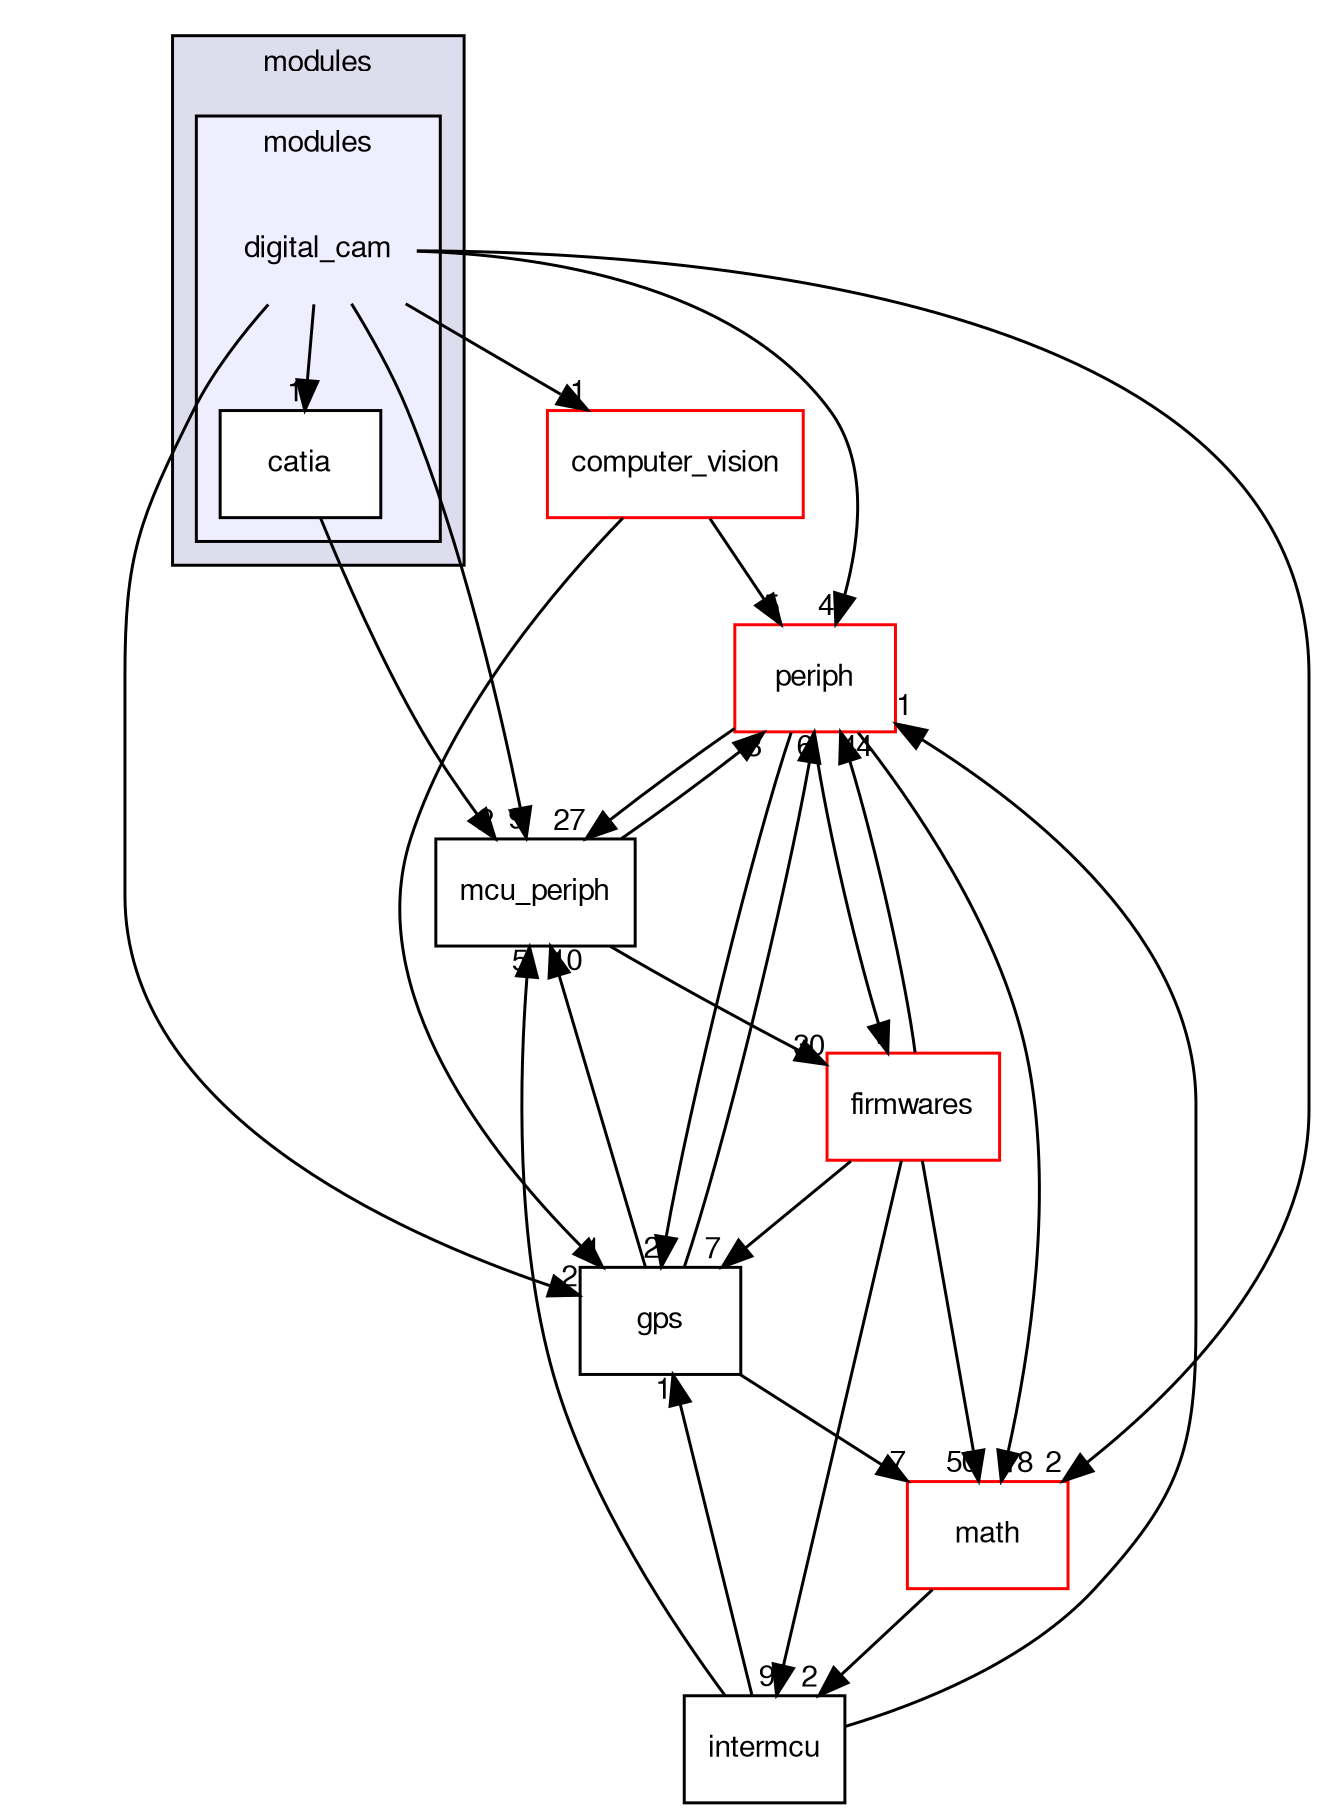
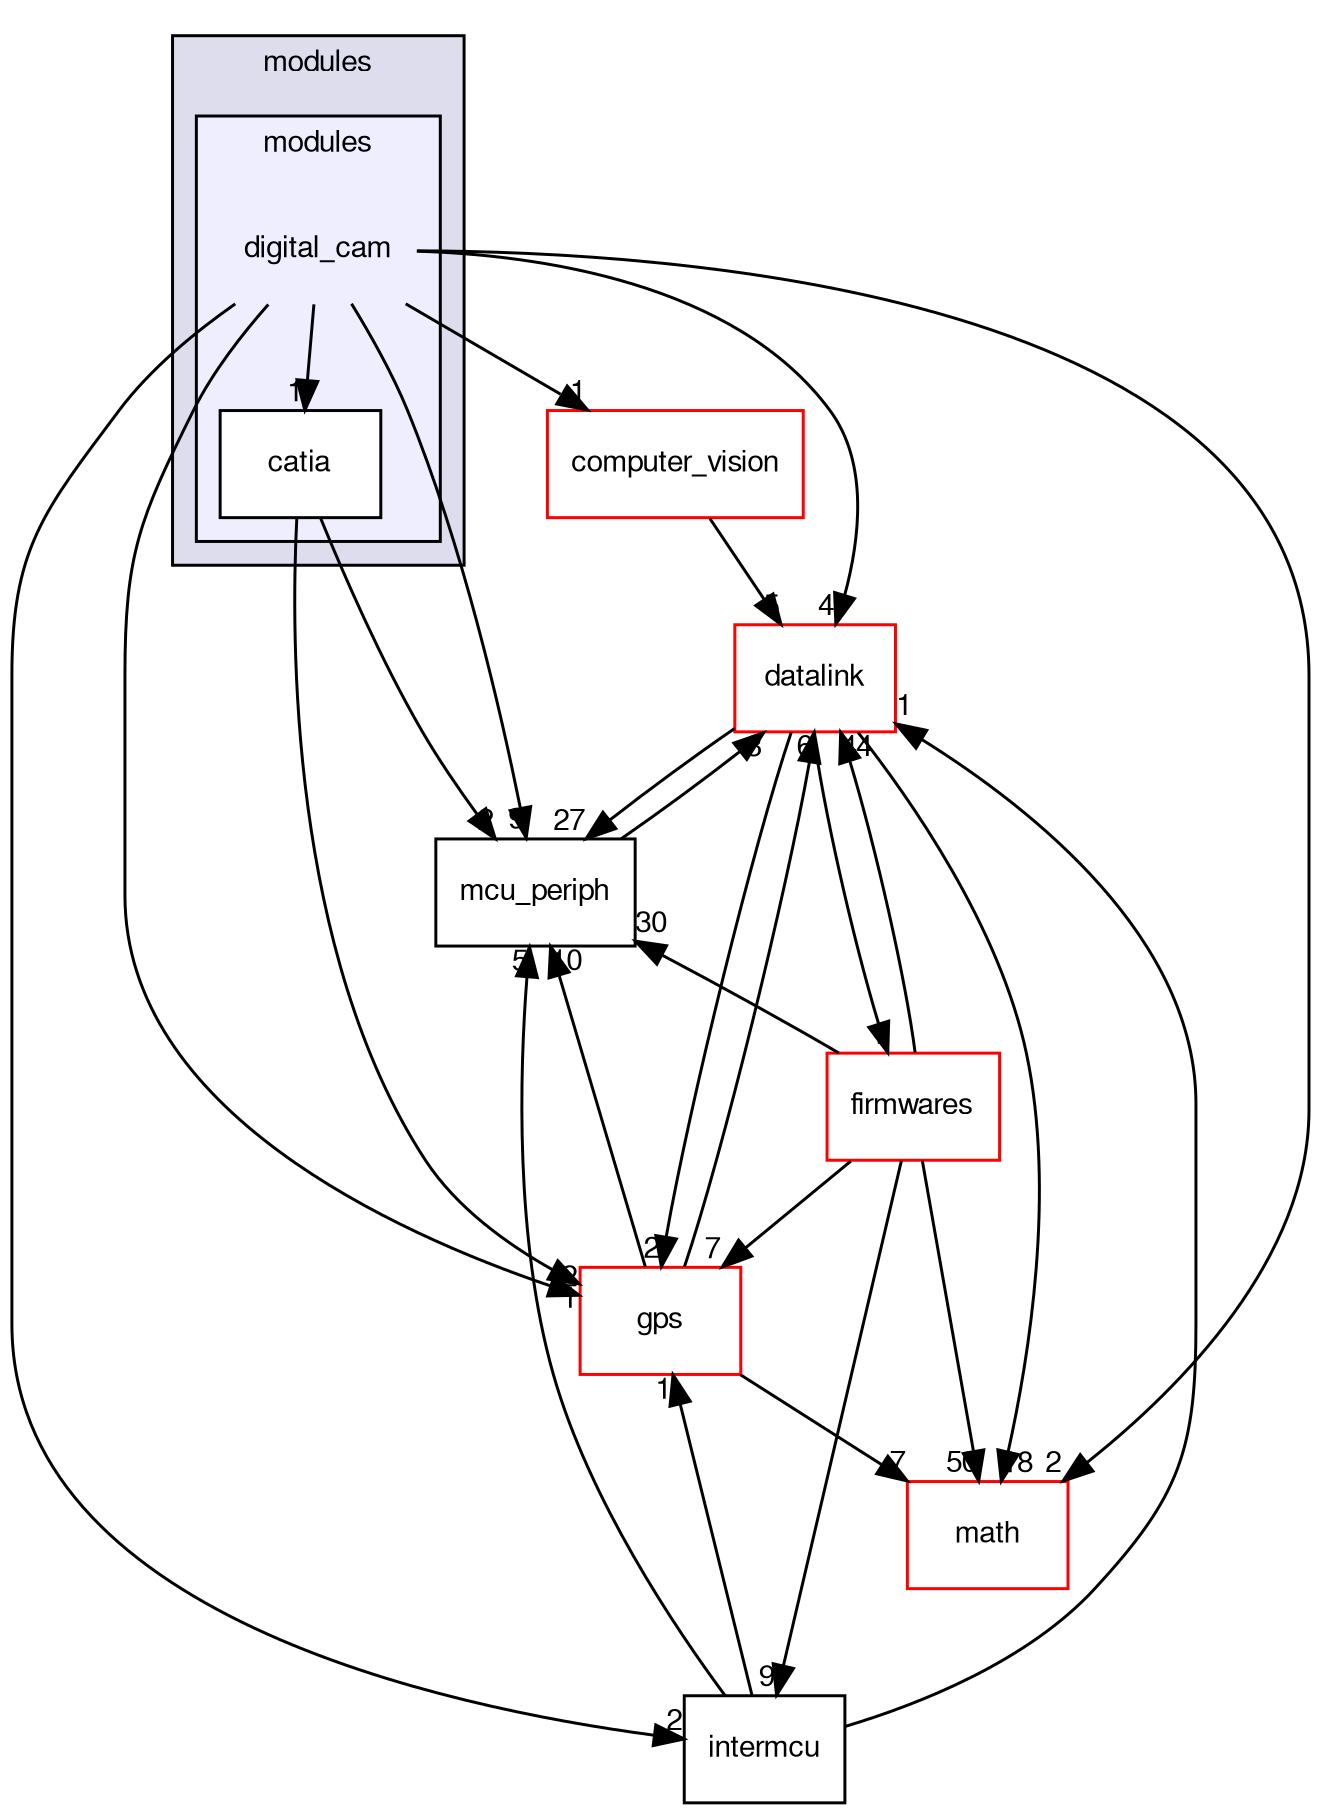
(815, 678) -> (815, 678)
(404, 875) -> (332, 932)
(699, 997) -> (738, 996)
(660, 1321) -> (660, 1321)
(887, 1632) -> (12, 1187)
